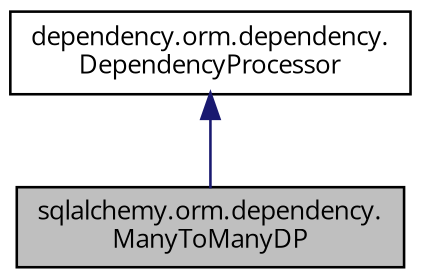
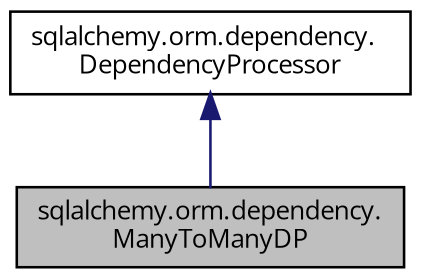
(210, 53) -> (210, 53)
